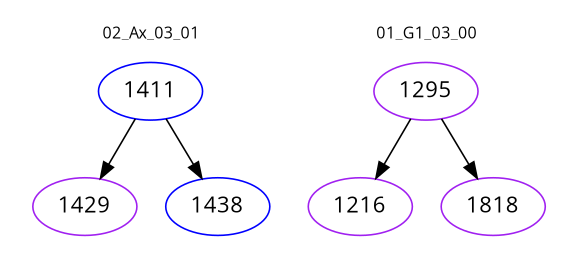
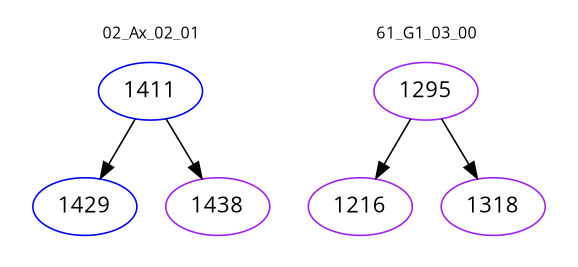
(151, 34) -> (151, 34)
(428, 34) -> (428, 34)
(85, 207) -> (85, 207)
(218, 207) -> (218, 207)
(493, 207) -> (493, 207)
